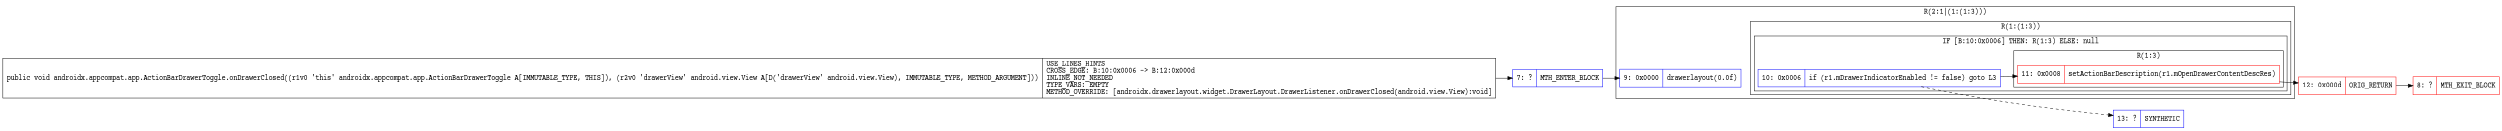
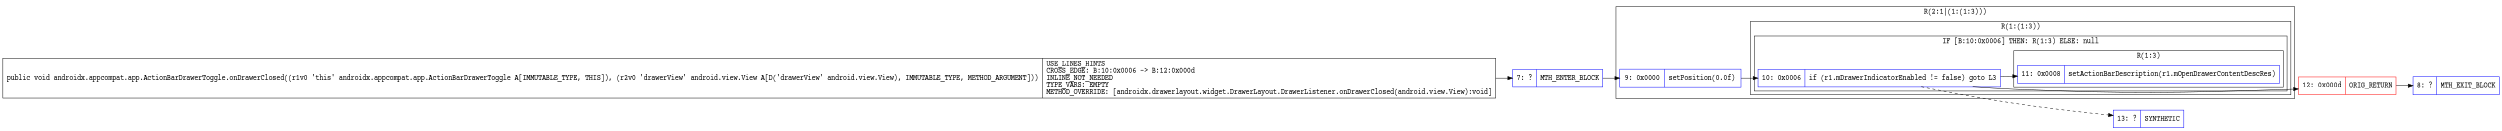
(2149, 74) -> (2149, 74)
(1702, 78) -> (1702, 78)
none -> (1747, 78)
(2286, 82) -> (2133, 92)
(2456, 86) -> (2456, 86)
